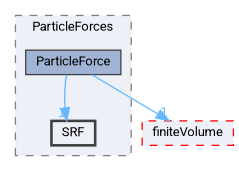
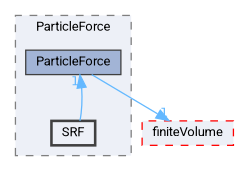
(73, 28) -> (73, 28)
(65, 91) -> (82, 104)
